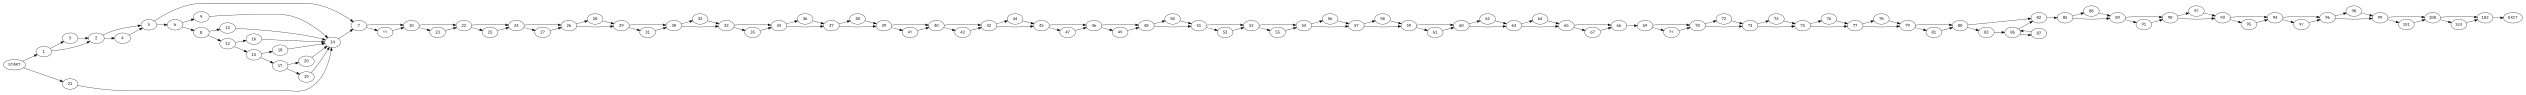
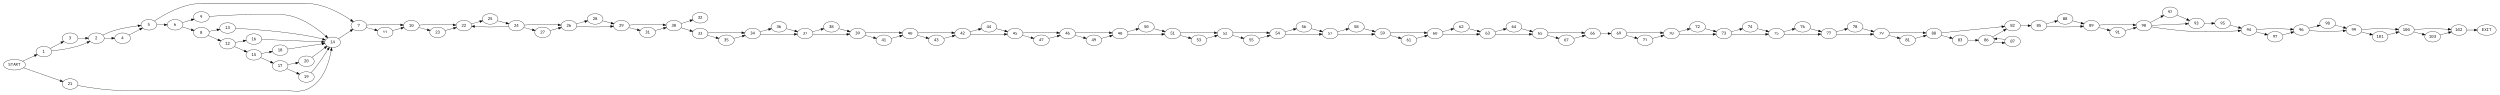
(2247, 16) -> (2195, 32)
(712, 22) -> none
(489, 24) -> (492, 27)
